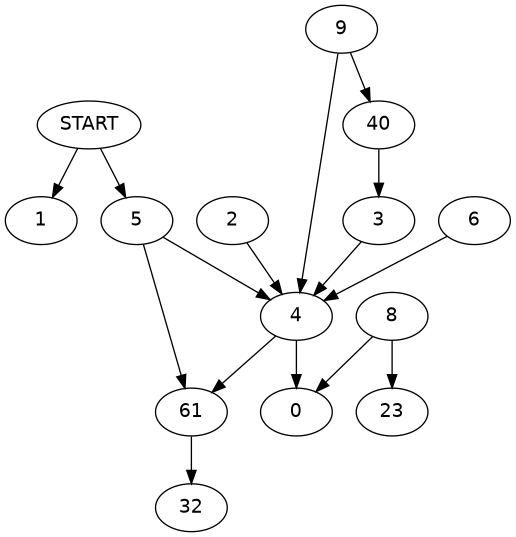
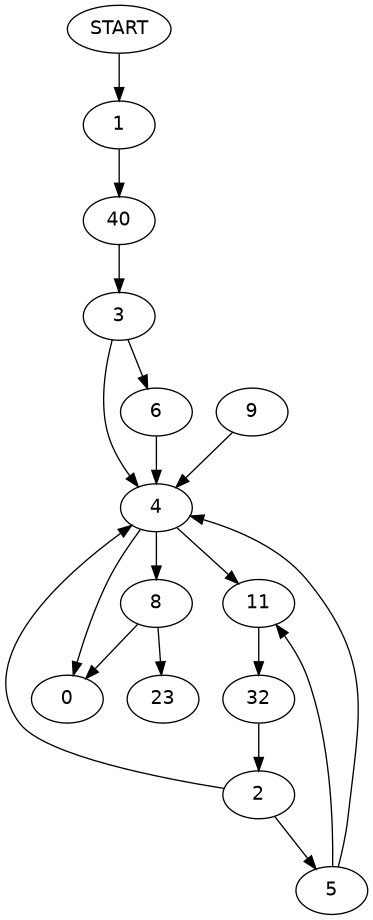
(358, 71) -> (119, 166)
(110, 167) -> (291, 837)
none -> (135, 358)
(191, 412) -> (259, 603)
none -> (156, 549)
none -> (259, 740)
